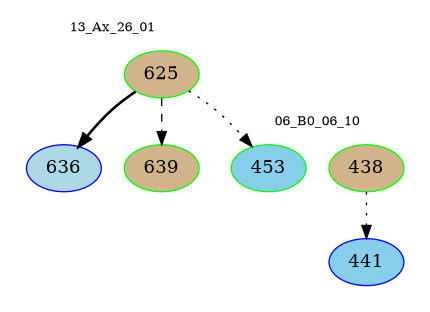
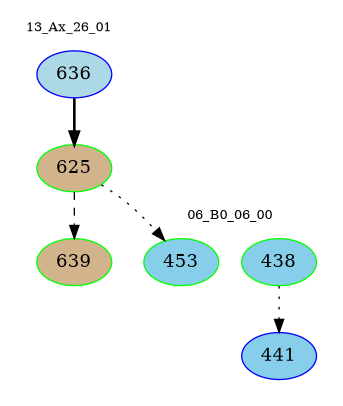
(109, 112) -> (74, 115)
(318, 122) -> (230, 216)
(366, 168) -> (279, 262)
